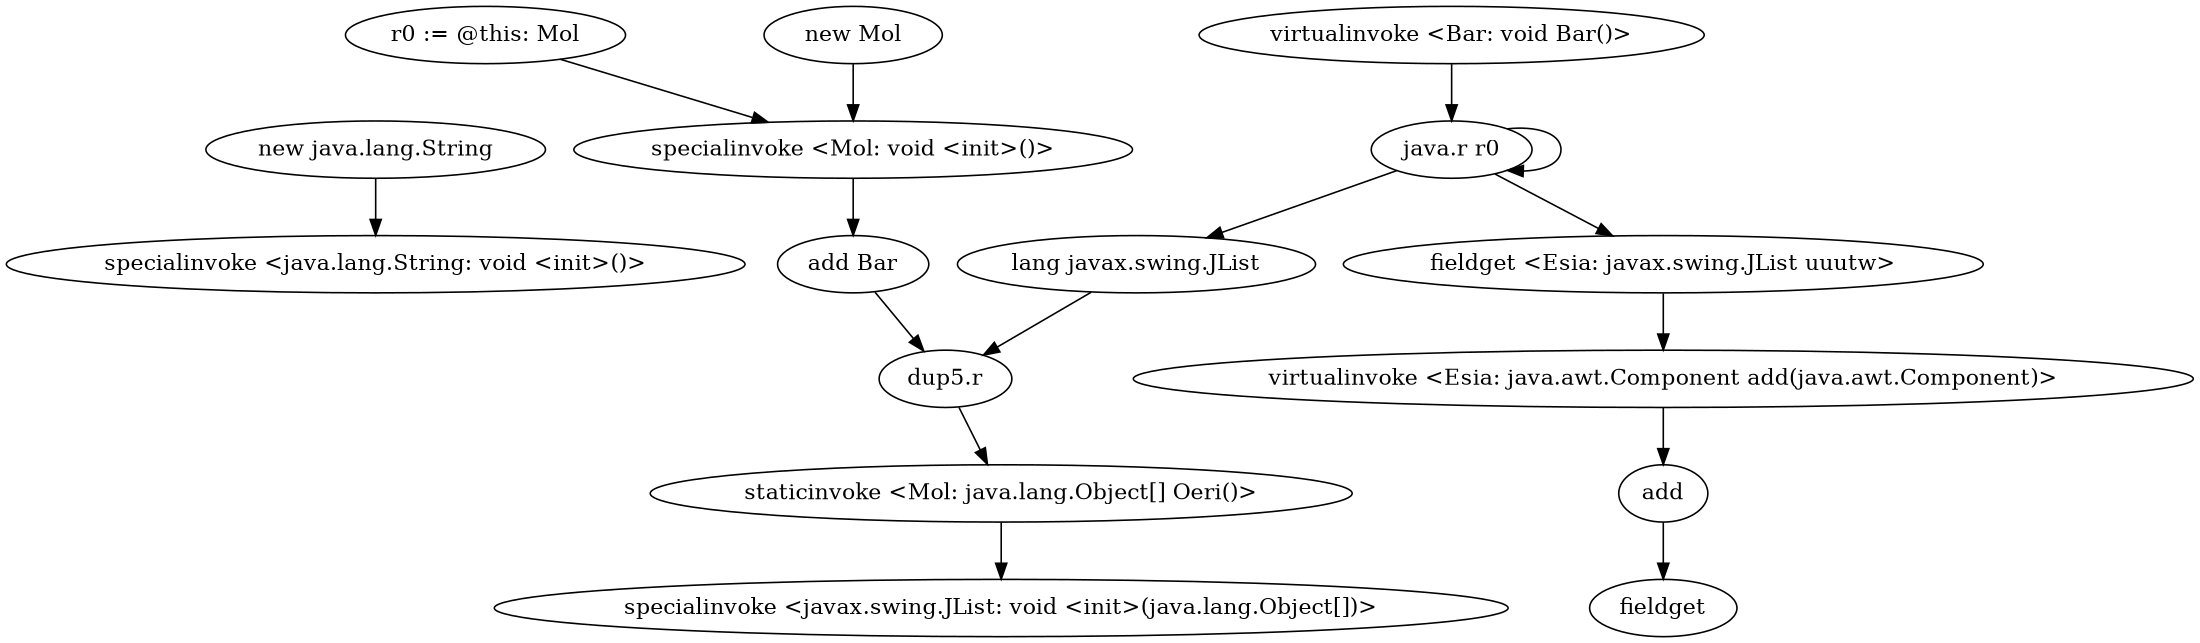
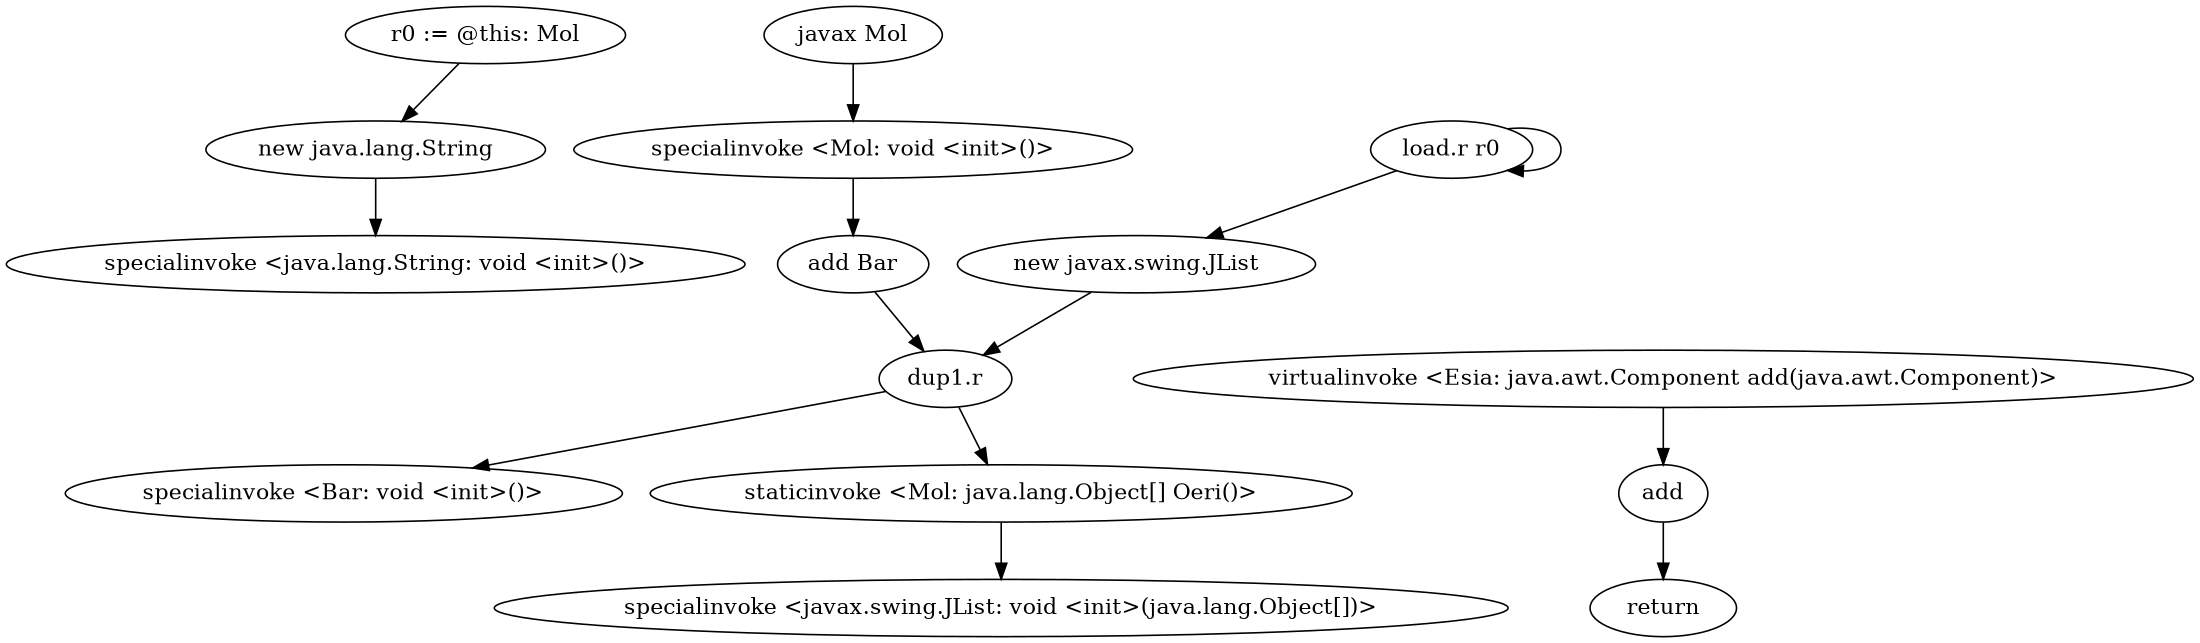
(853, 35) -> (853, 35)
(1452, 35) -> none
(656, 88) -> (436, 87)
(1452, 150) -> (1452, 150)
(1136, 264) -> (1136, 264)
(1663, 264) -> none
(945, 379) -> (945, 379)
none -> (344, 493)
(1663, 608) -> (1663, 608)
